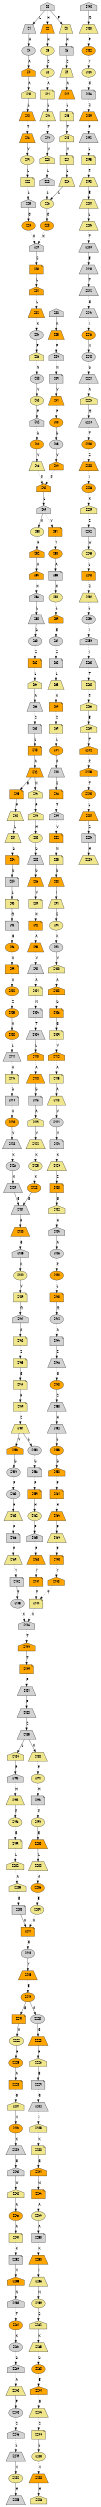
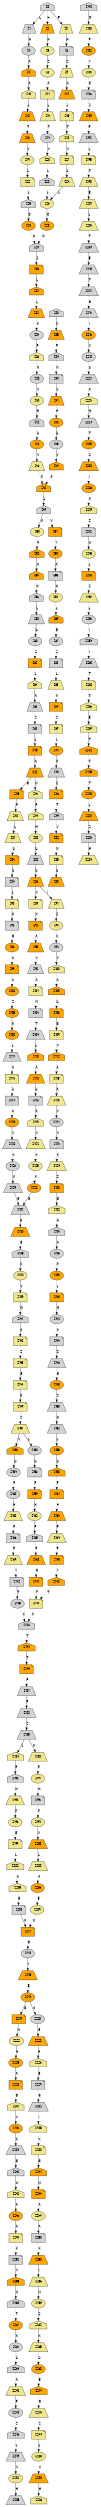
(56, 892) -> (45, 892)
(13, 915) -> (13, 915)
(35, 1460) -> (35, 1460)
(37, 1571) -> (37, 1571)
(39, 1833) -> (39, 1833)
